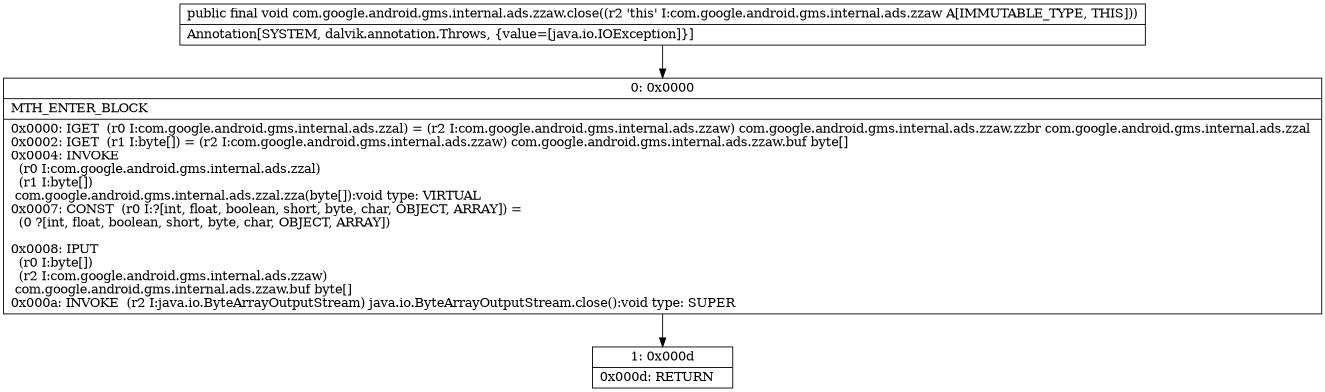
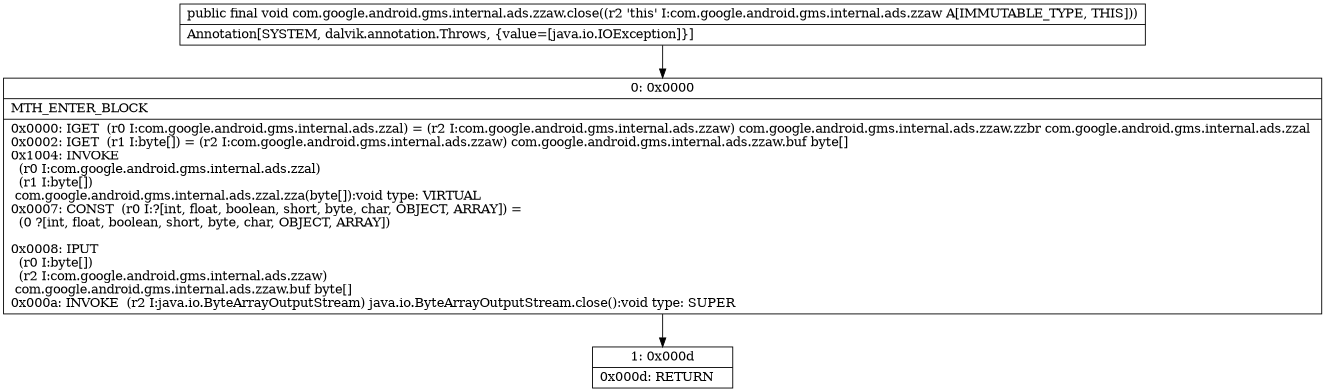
(69, 156) -> (69, 156)
